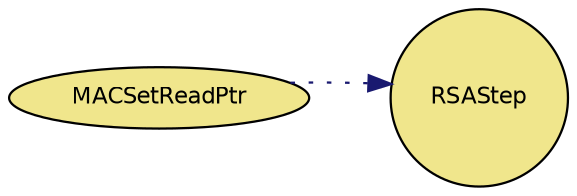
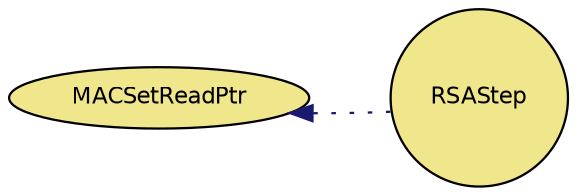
(329, 83) -> (352, 113)
